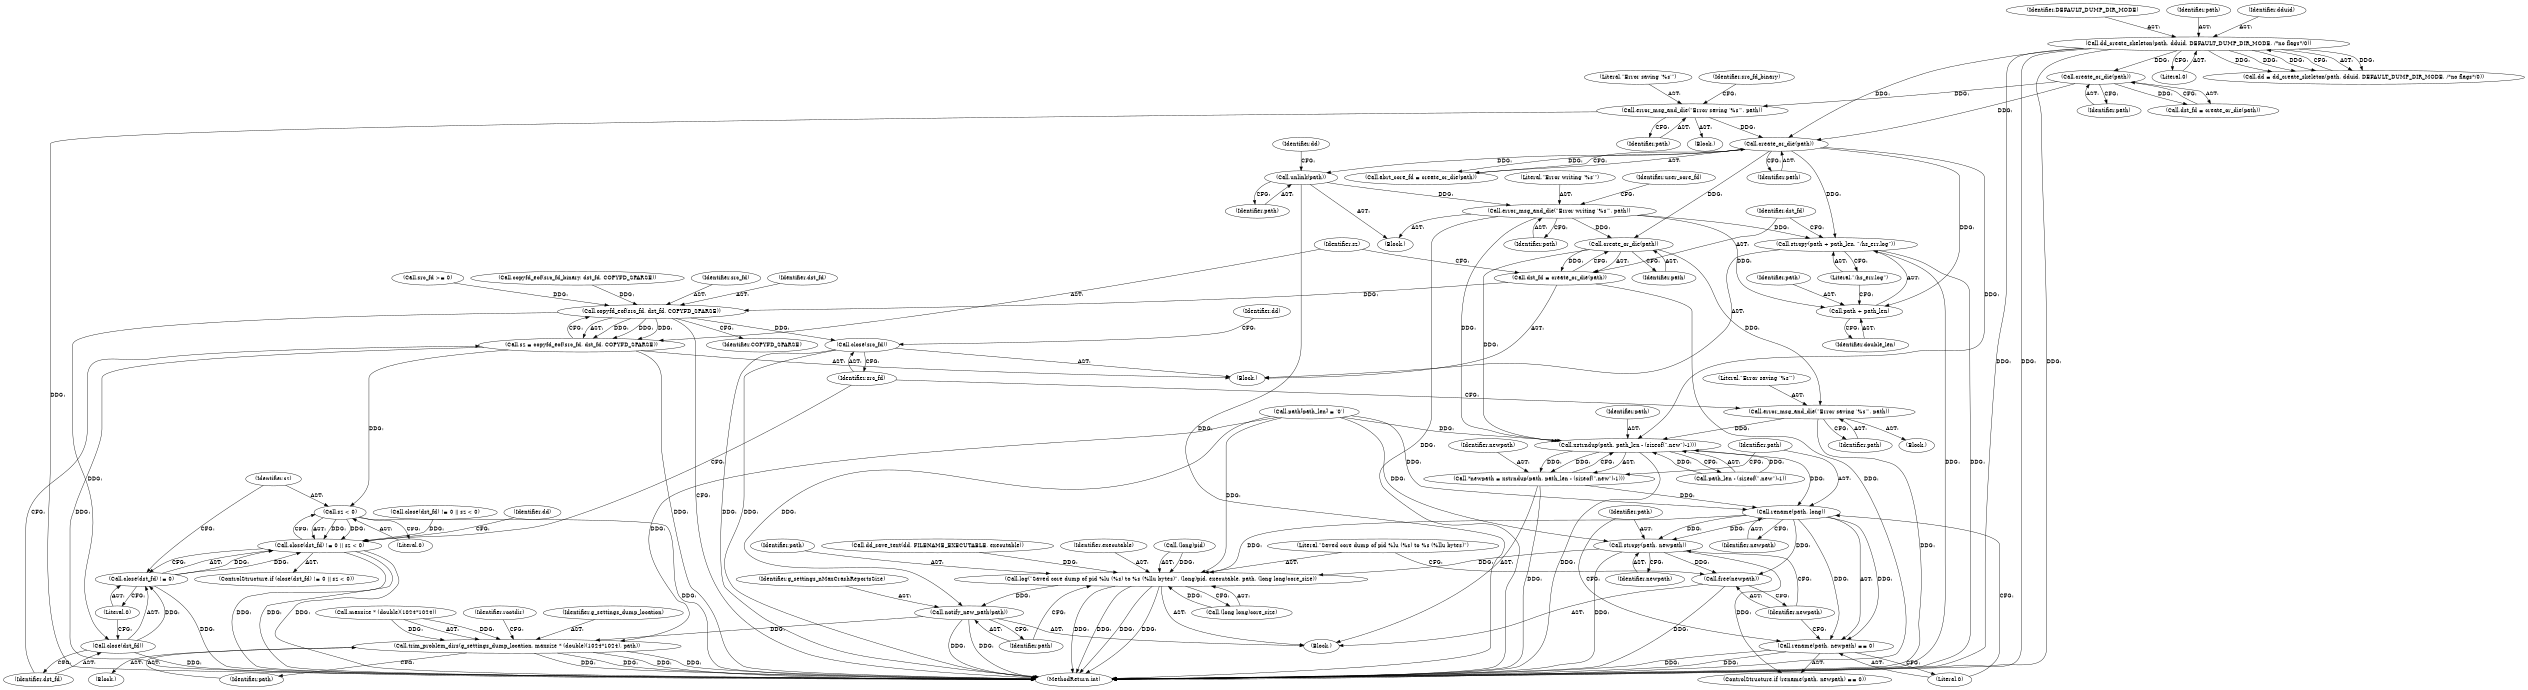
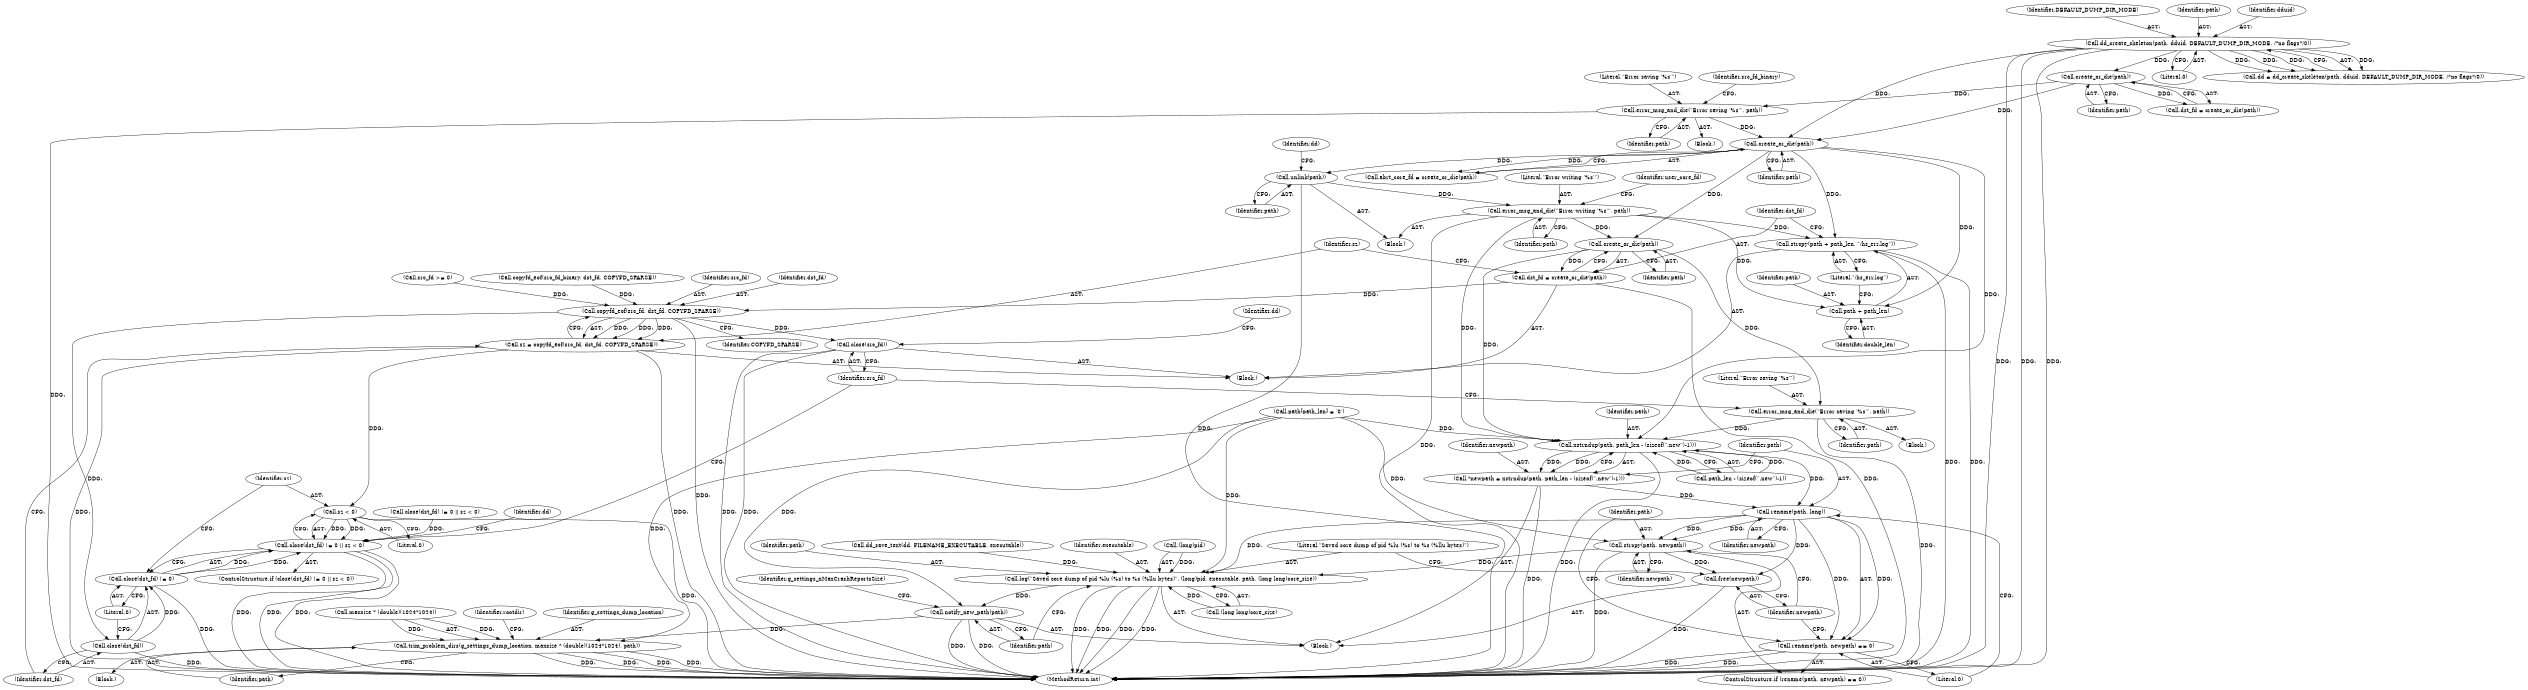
(704, 496) -> (704, 496)
(1526, 496) -> none
(906, 596) -> (906, 596)
(1745, 613) -> (1745, 613)
